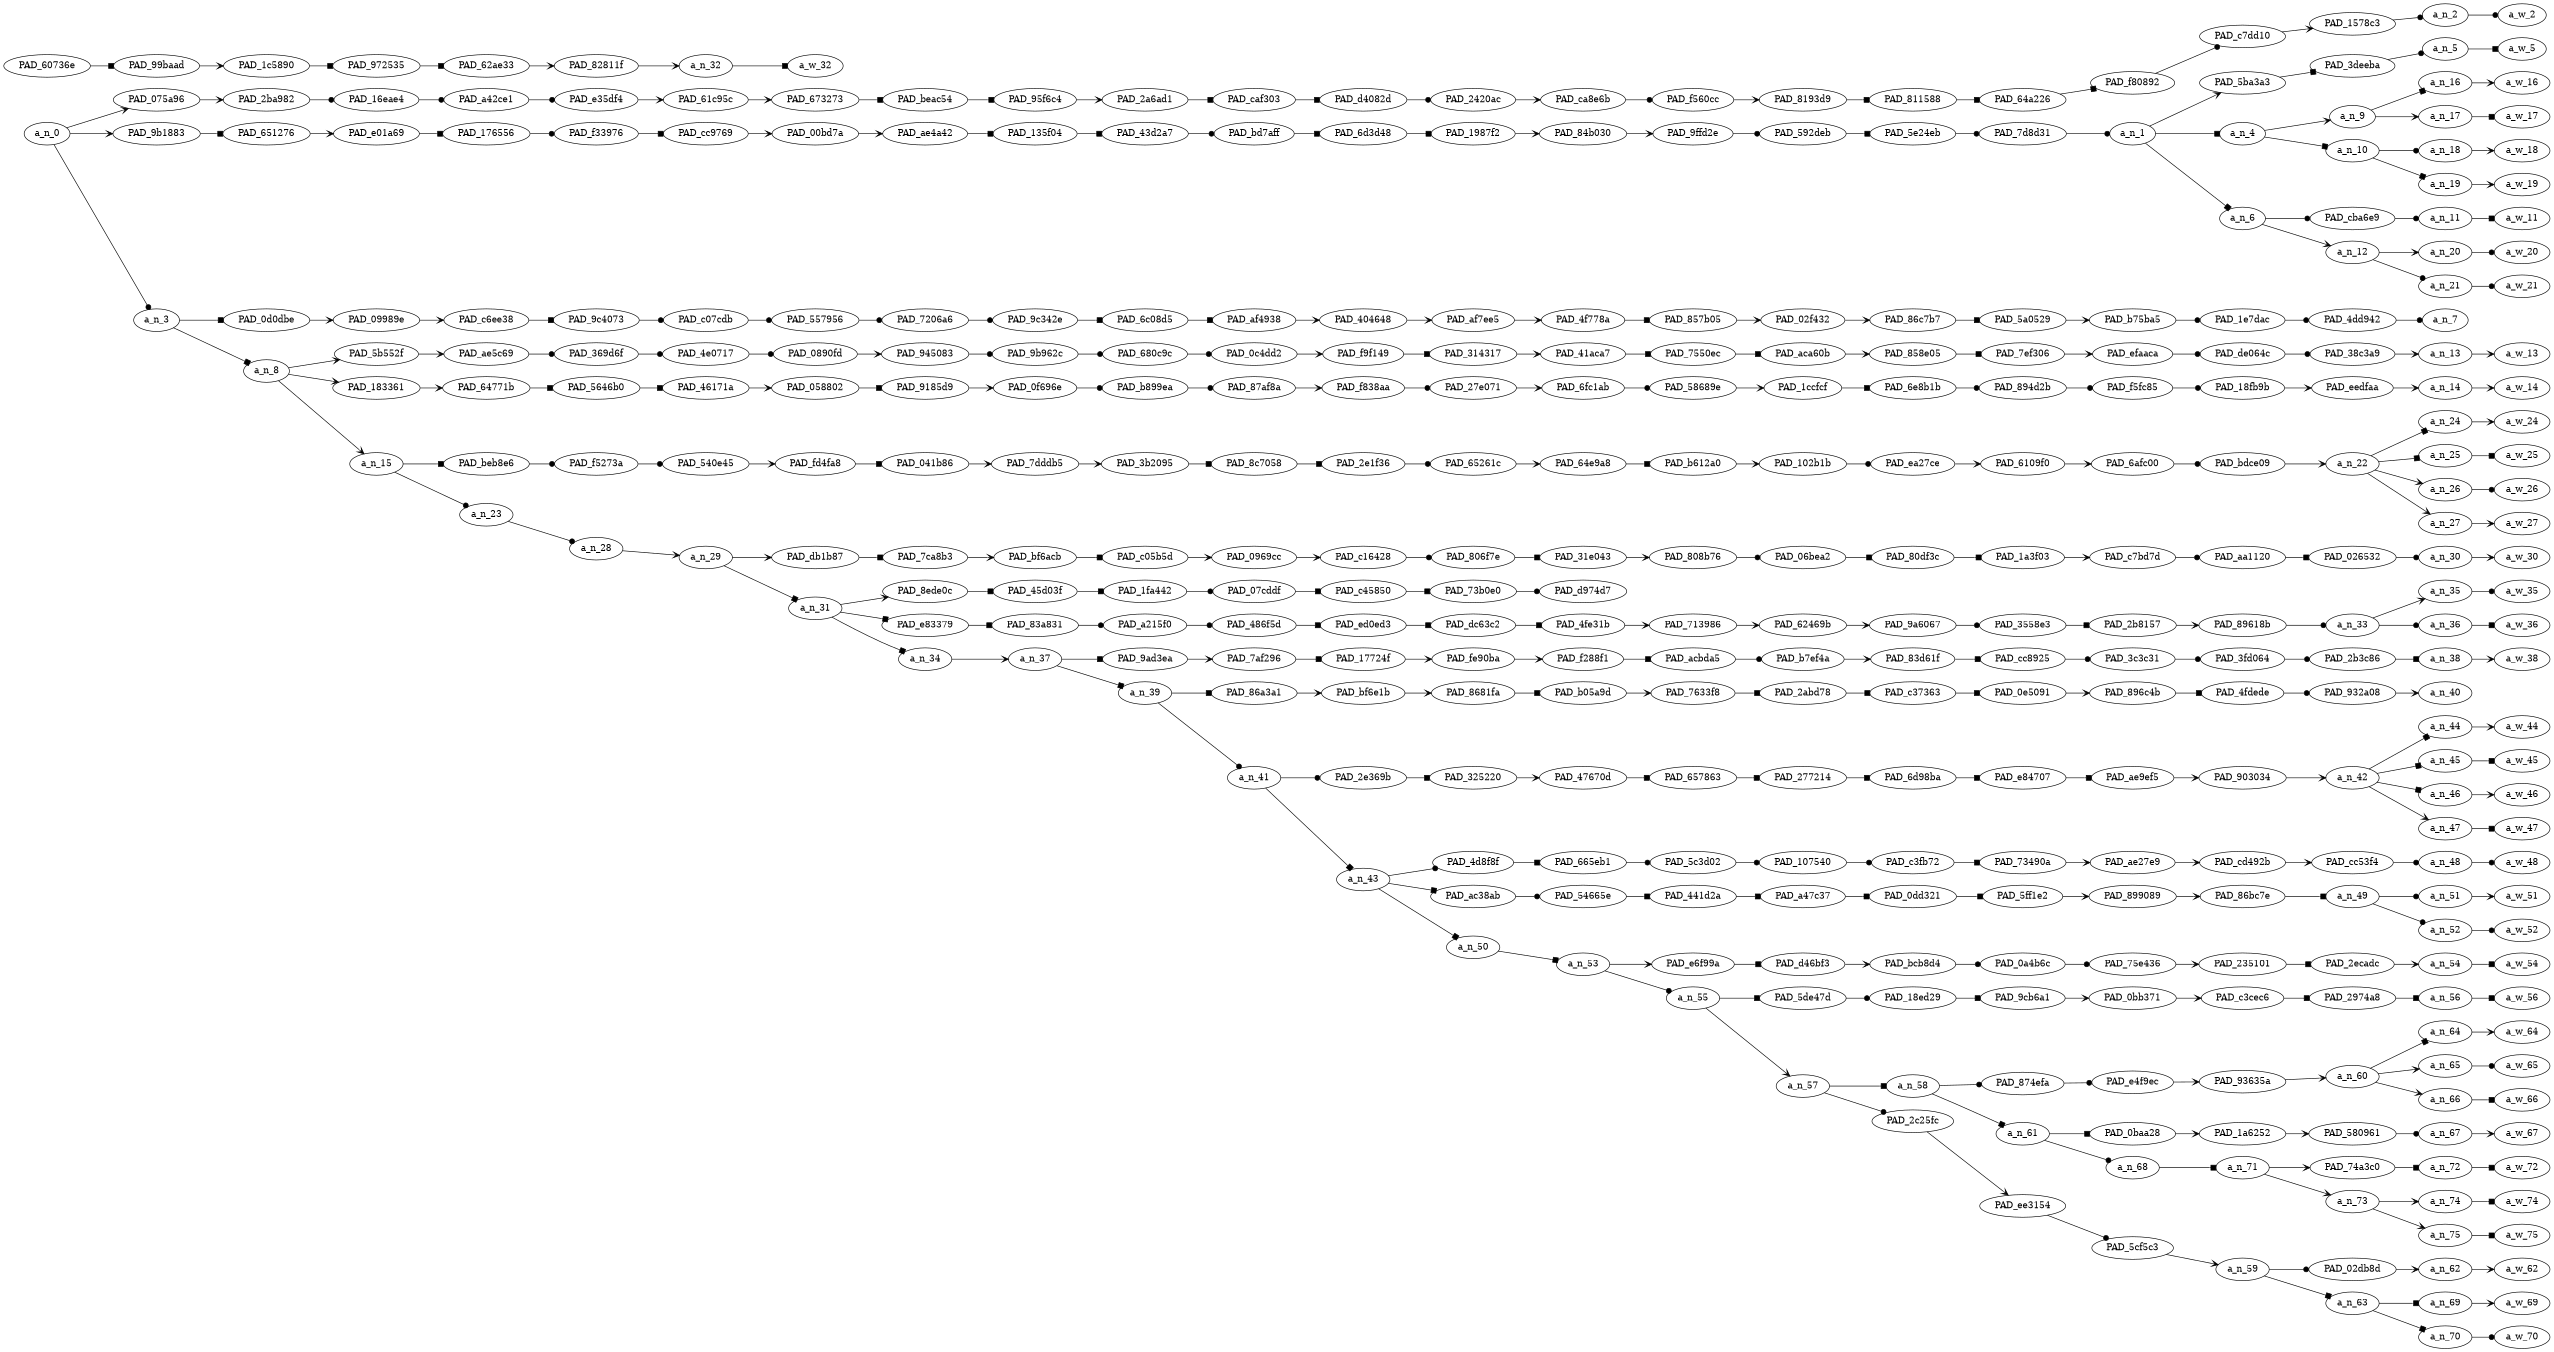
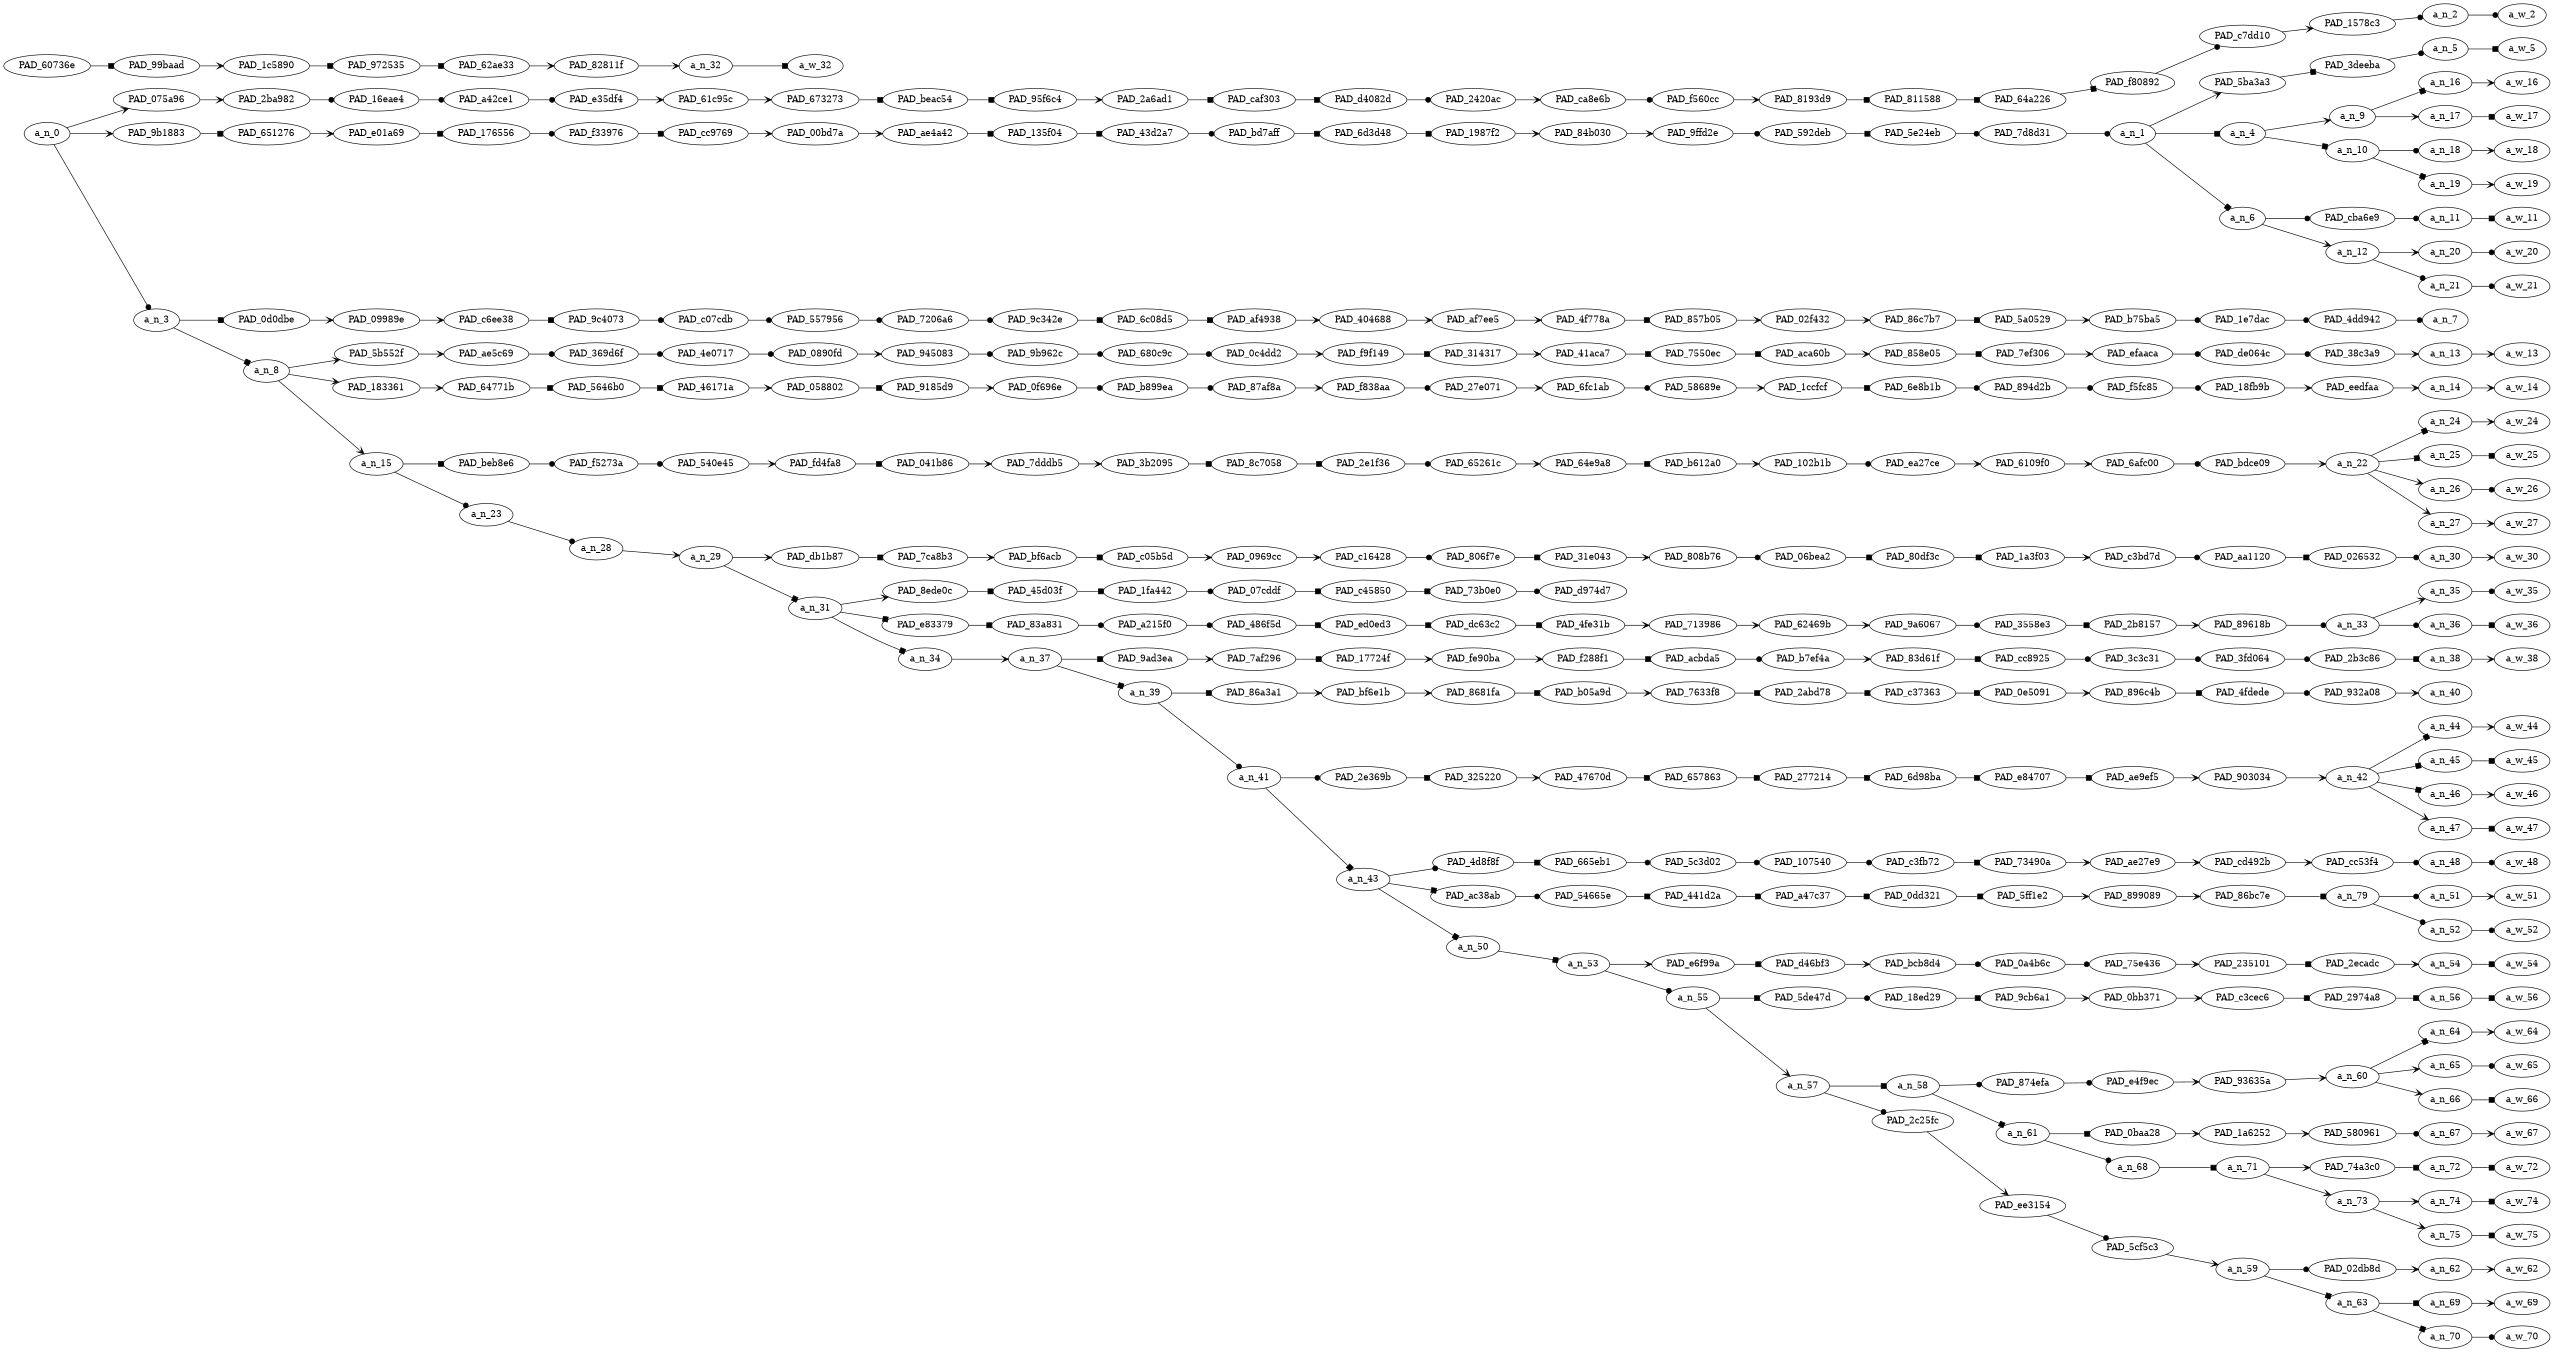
(1363, 320) -> (1363, 320)
(2133, 557) -> (2133, 557)
(2352, 896) -> (2352, 896)
